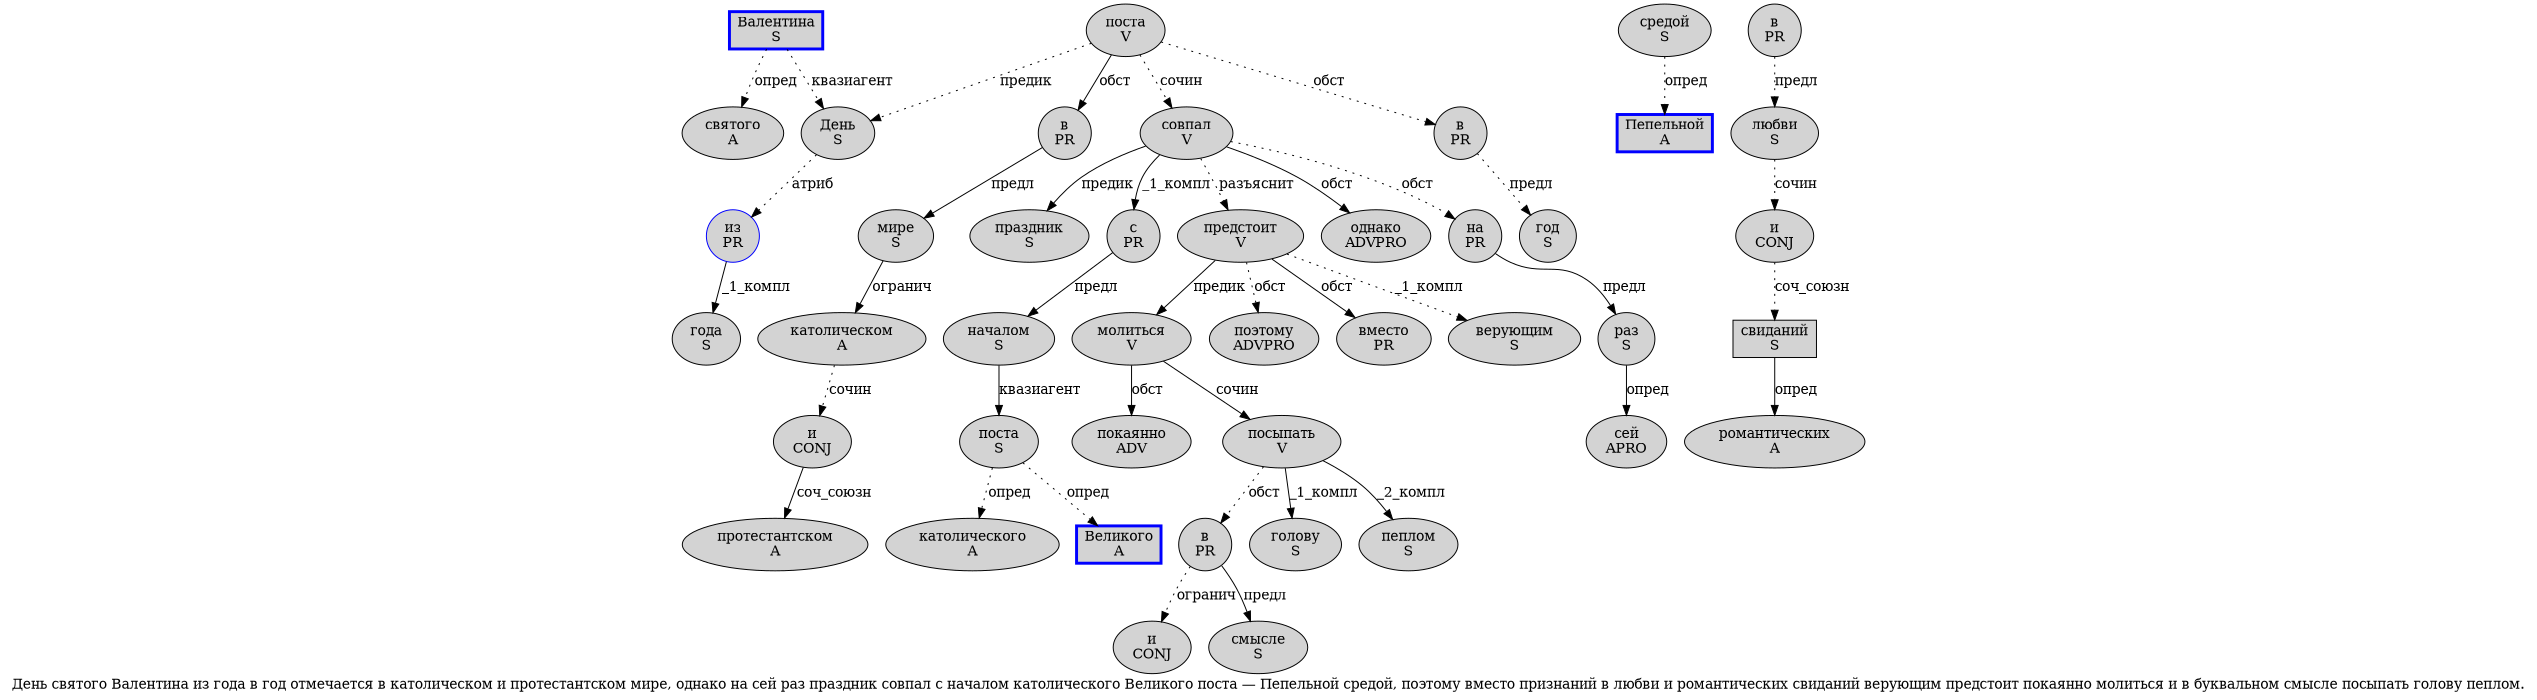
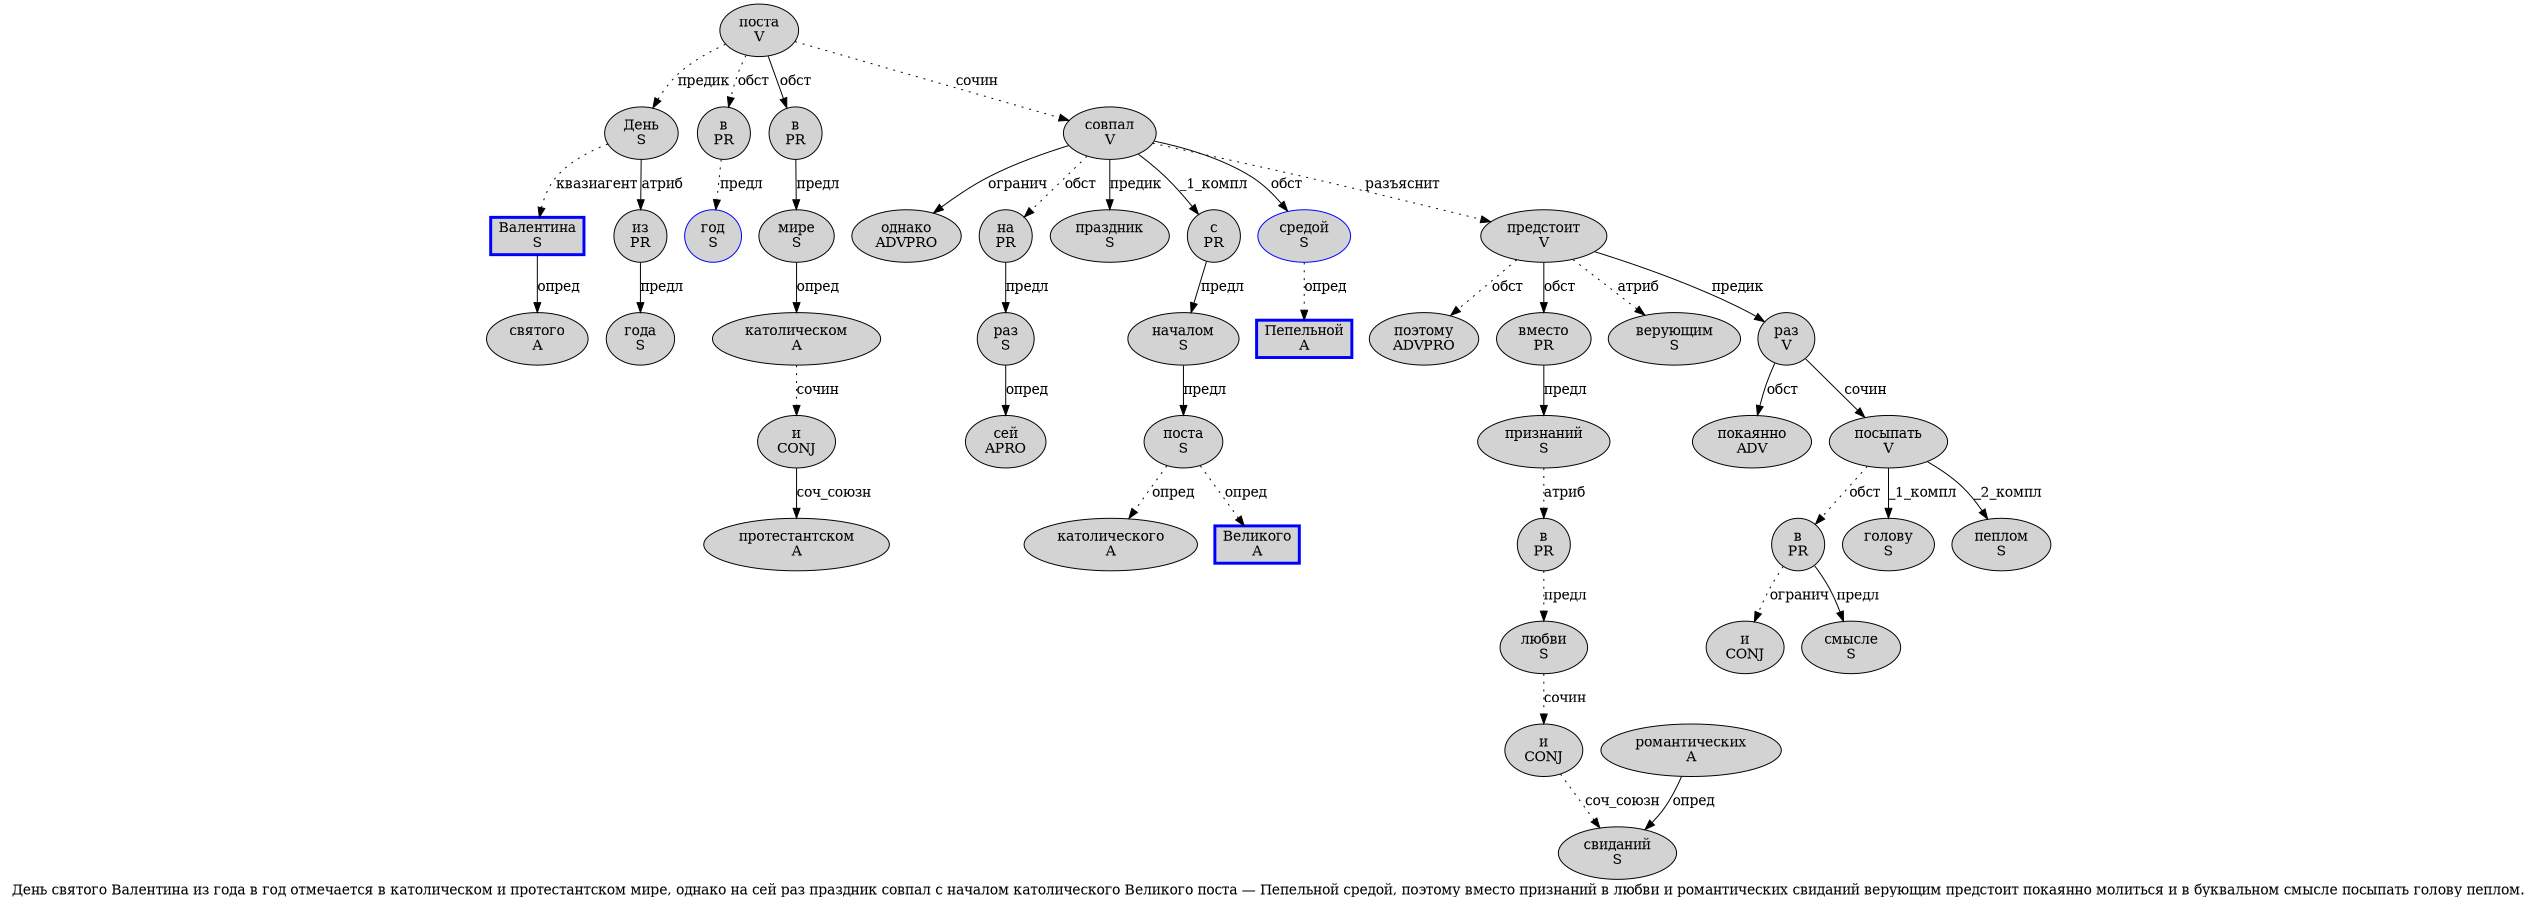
(1665, 30) -> (1304, 236)
(755, 73) -> (537, 279)
(803, 75) -> (566, 167)
none -> (1236, 168)
(788, 182) -> (641, 180)
(1337, 185) -> (1018, 185)
(733, 236) -> (640, 236)
(1548, 236) -> (713, 236)
(756, 287) -> (662, 287)
(902, 287) -> (818, 287)
(1429, 287) -> (1639, 287)
(1132, 339) -> (1786, 339)
(1775, 339) -> (1617, 853)
(1775, 382) -> (1669, 801)
(1040, 390) -> (1205, 390)
none -> (1544, 442)
